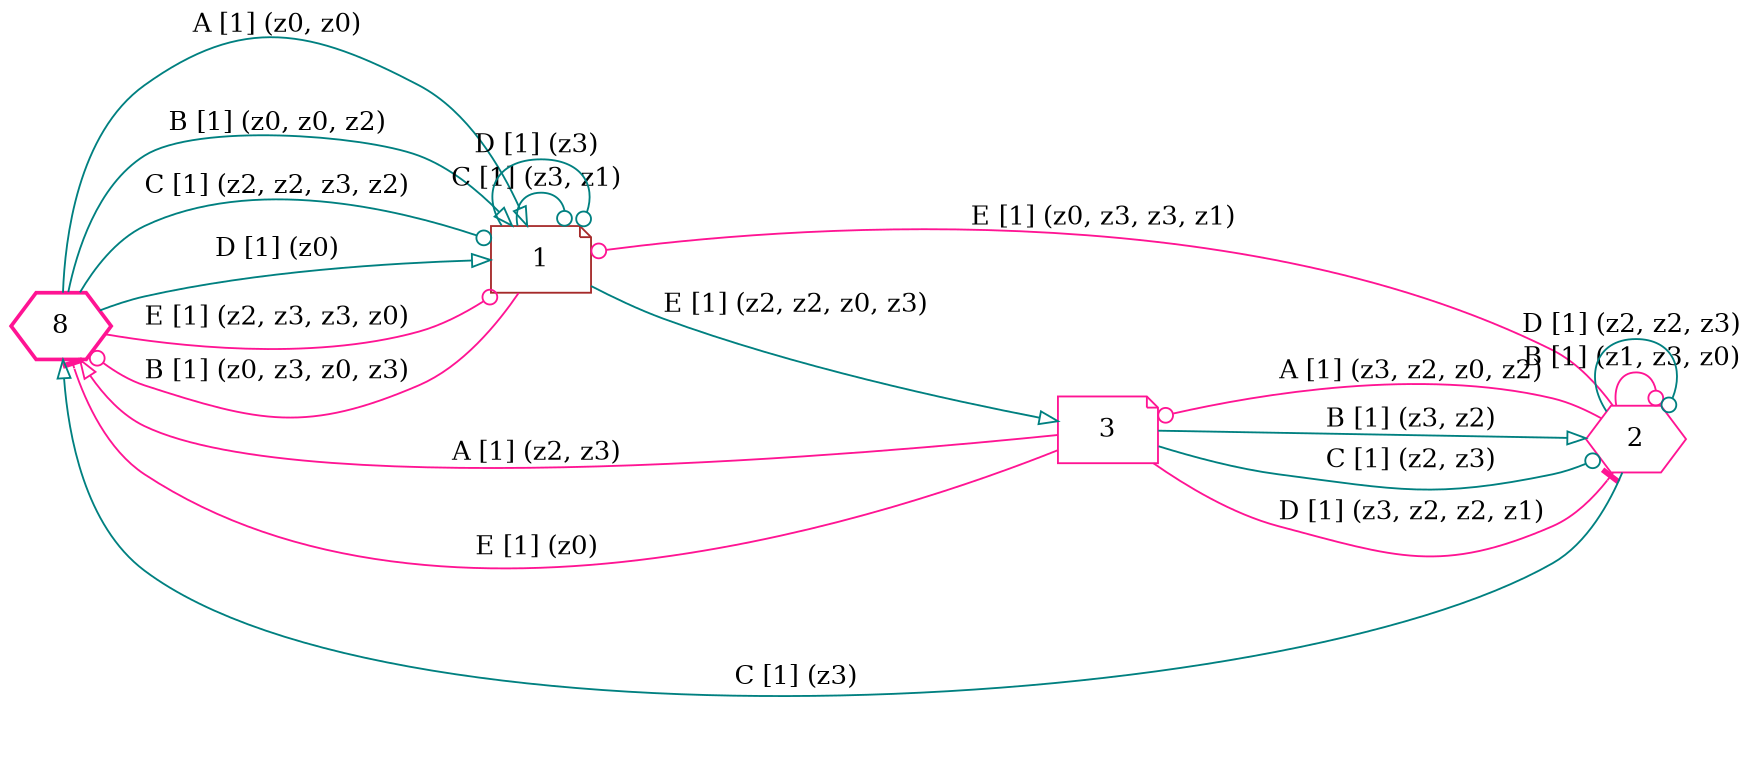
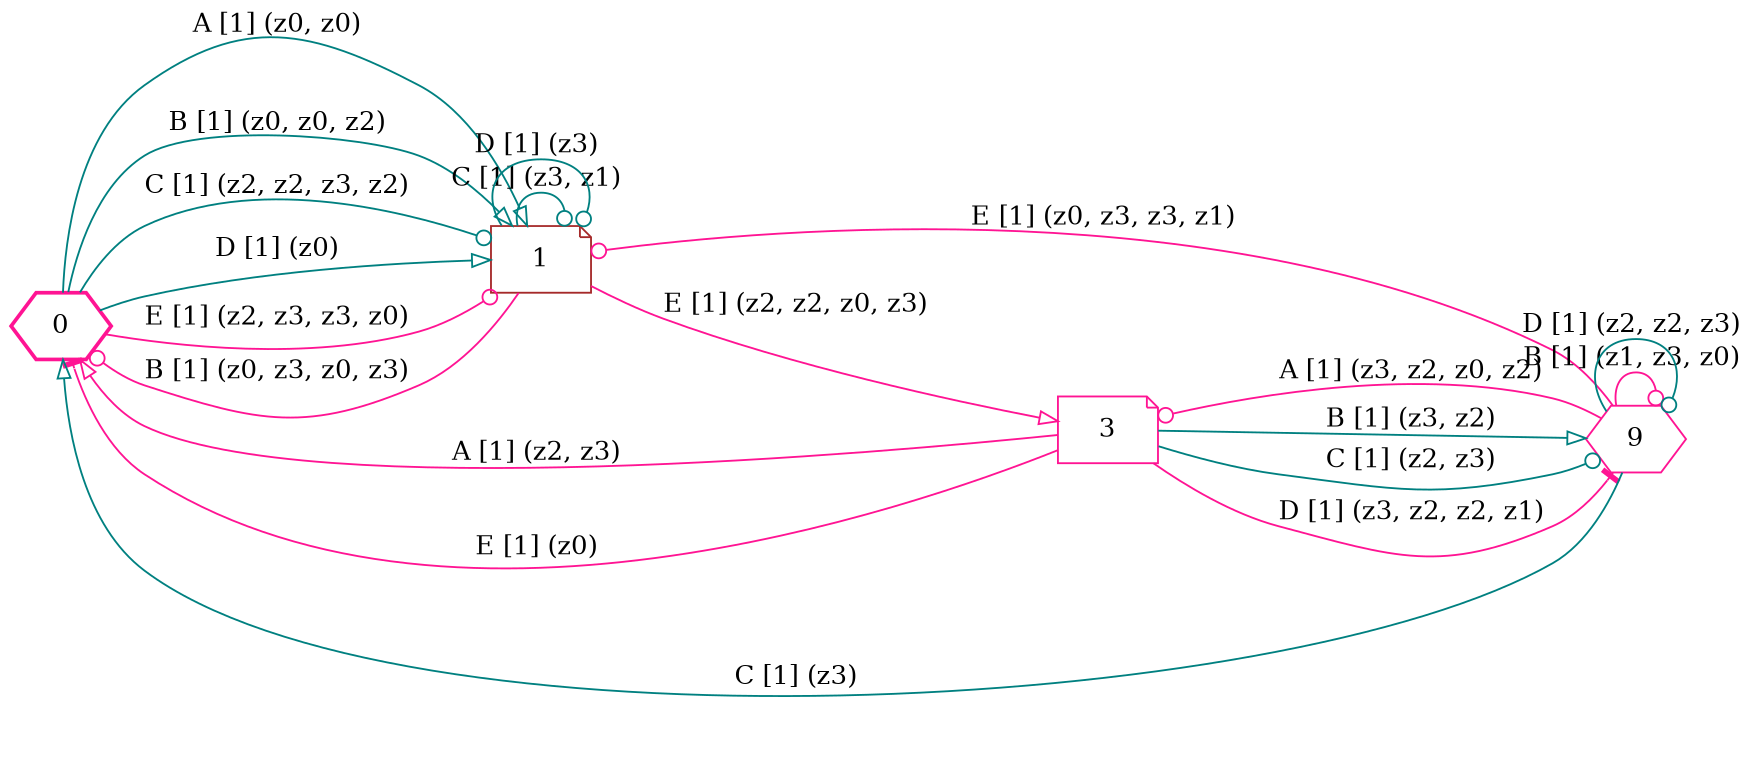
(61, 326) -> (61, 326)
(811, 365) -> (811, 365)
(1636, 439) -> (1636, 439)
